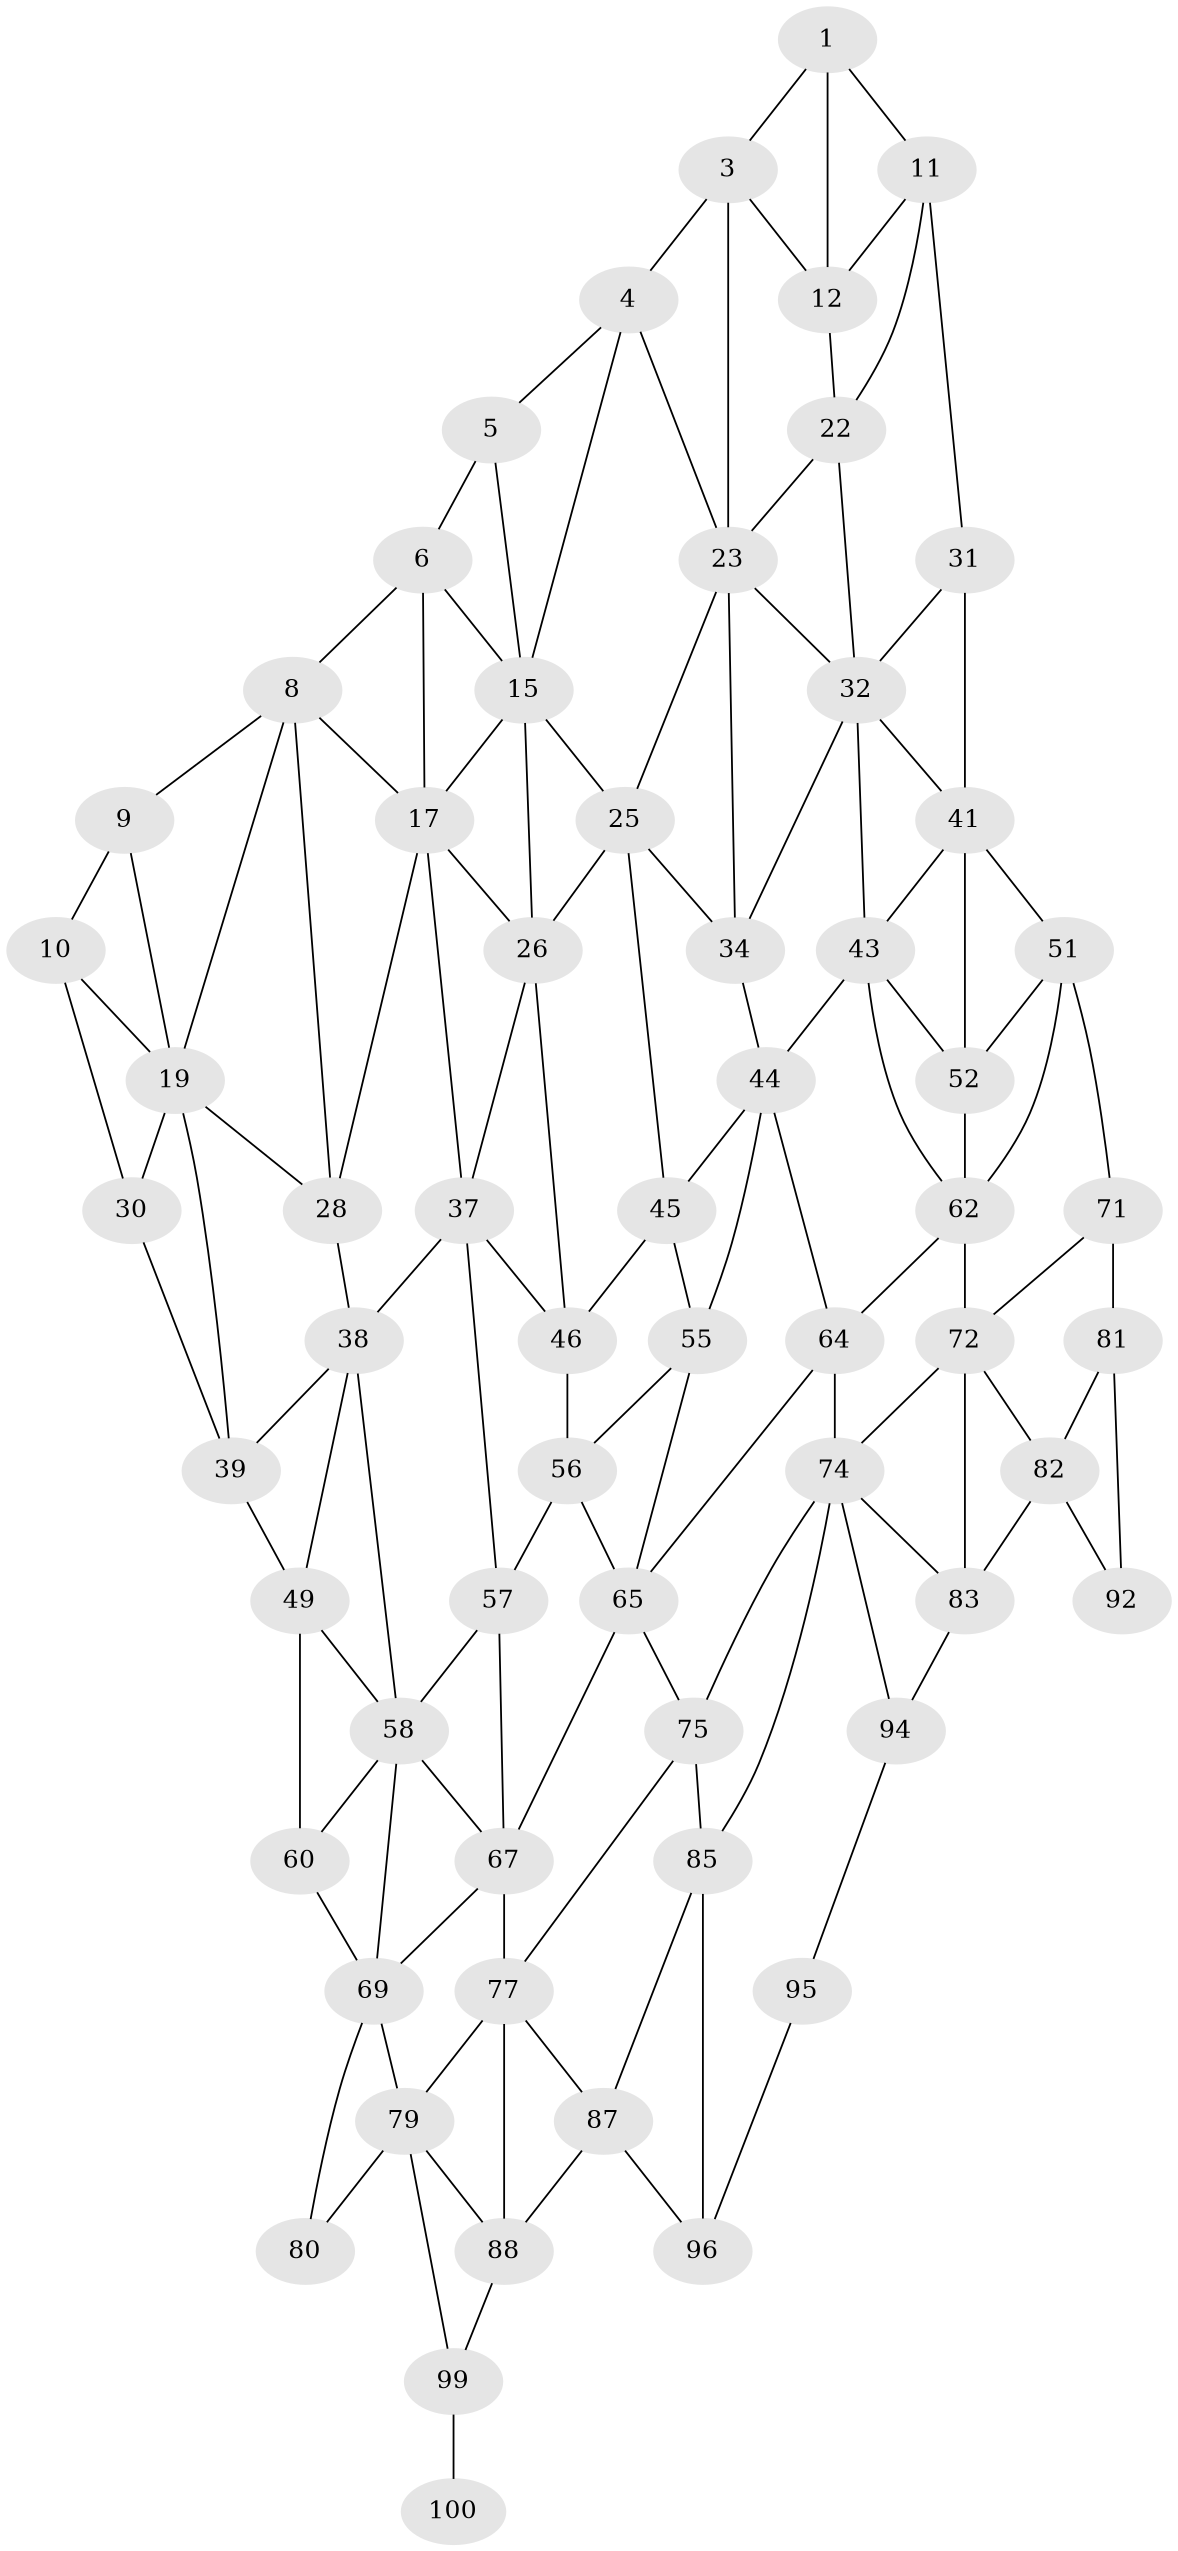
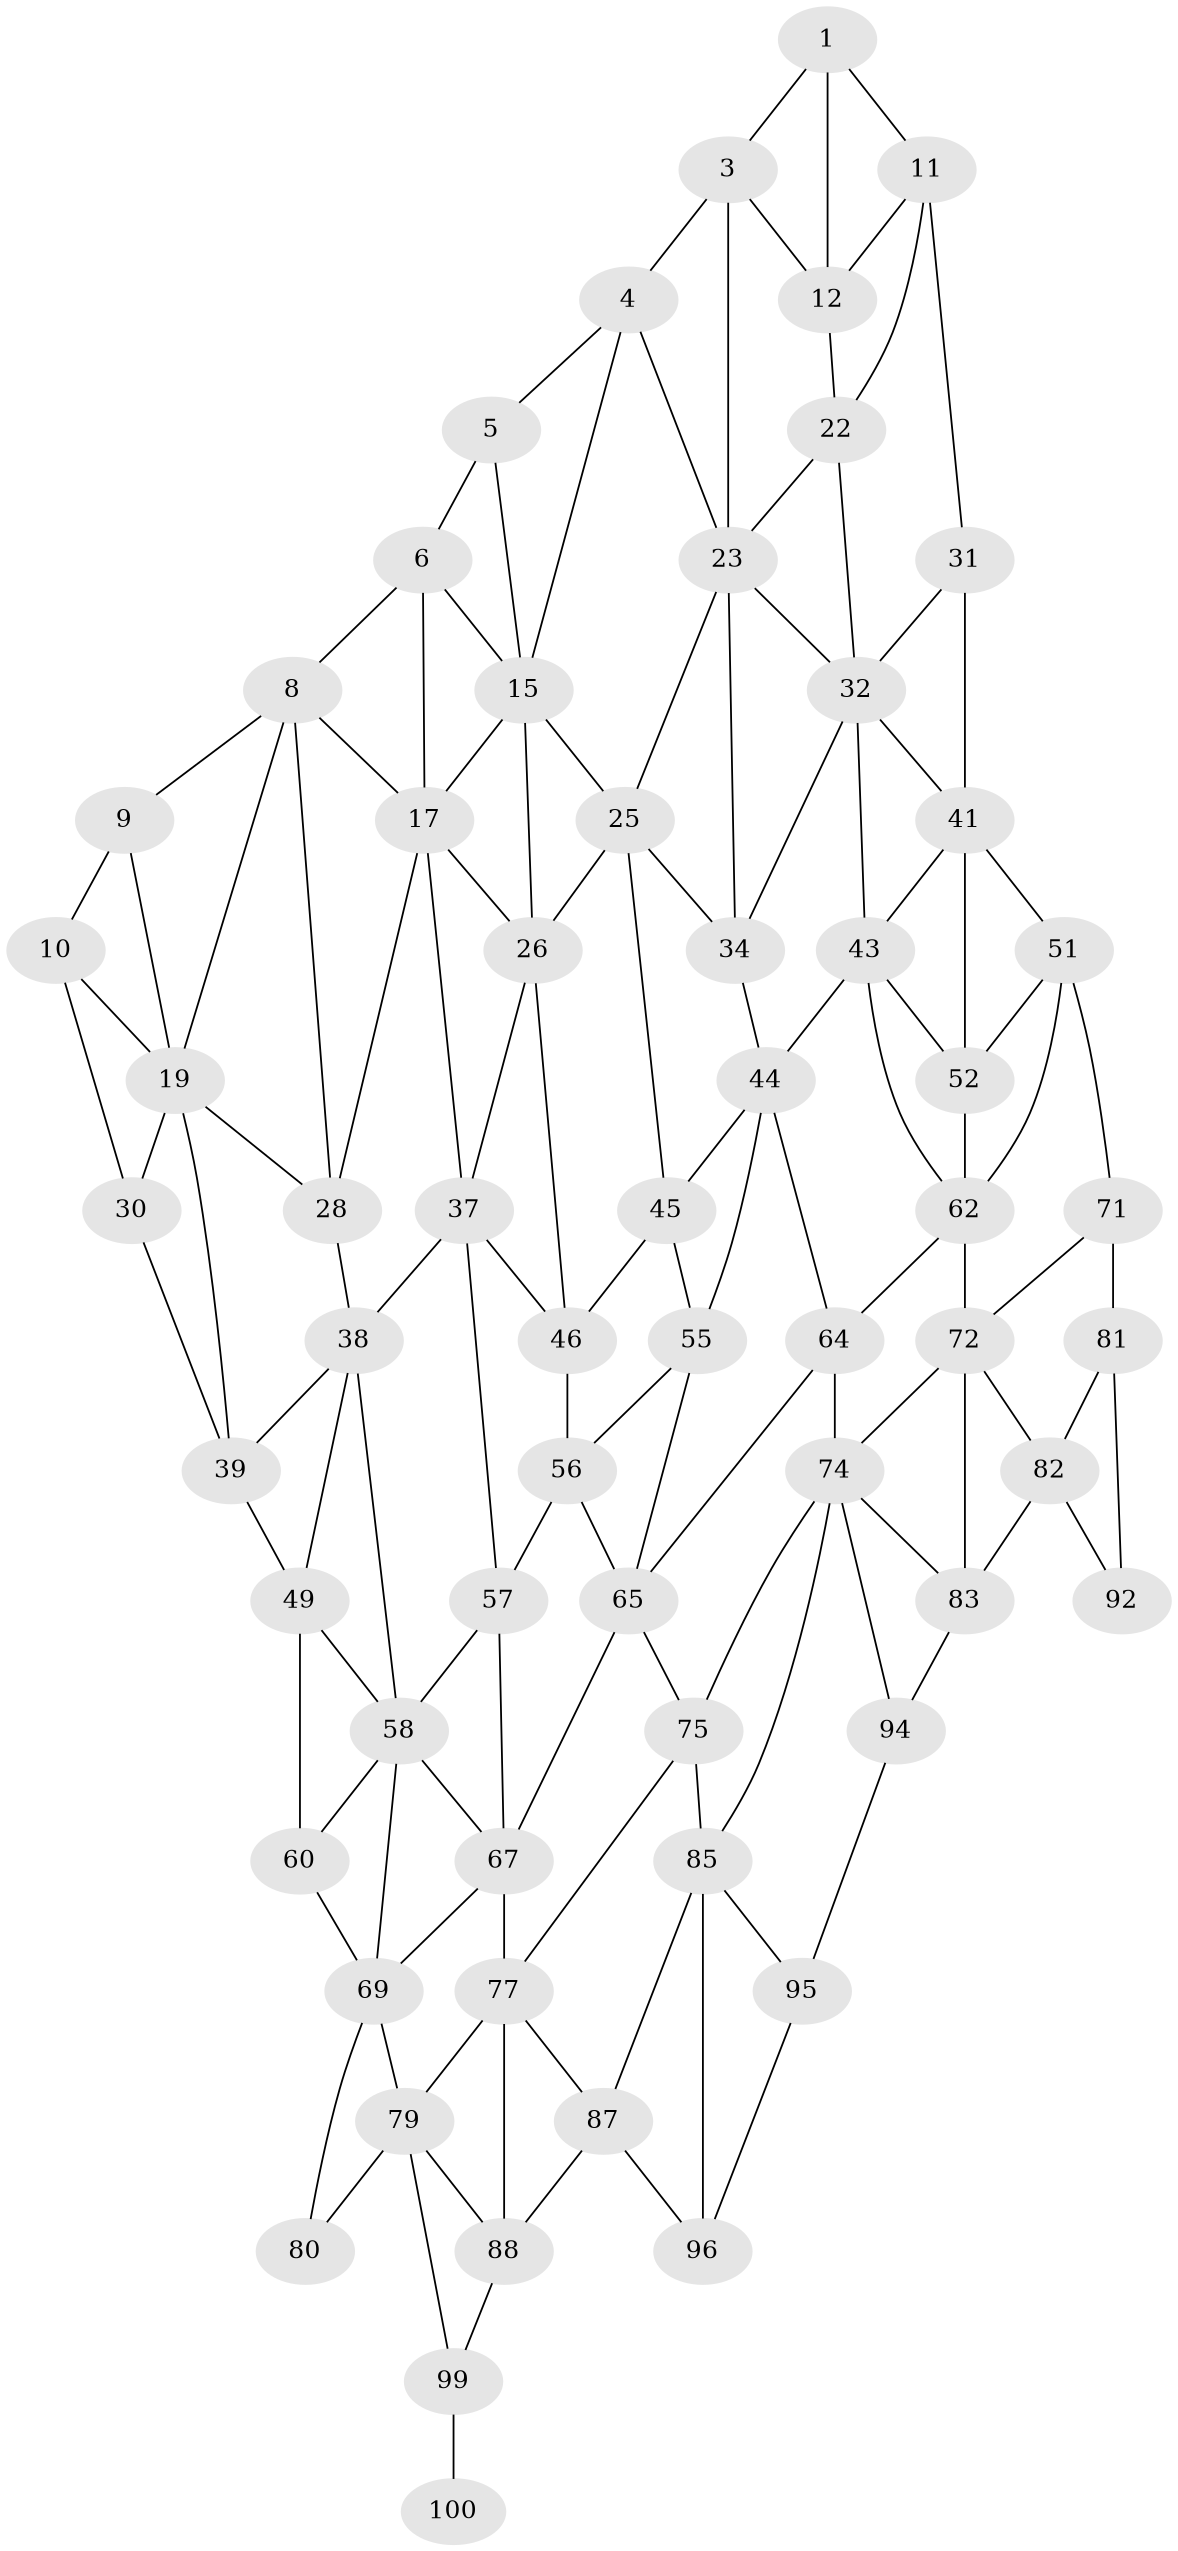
none -> (753, 1926)
